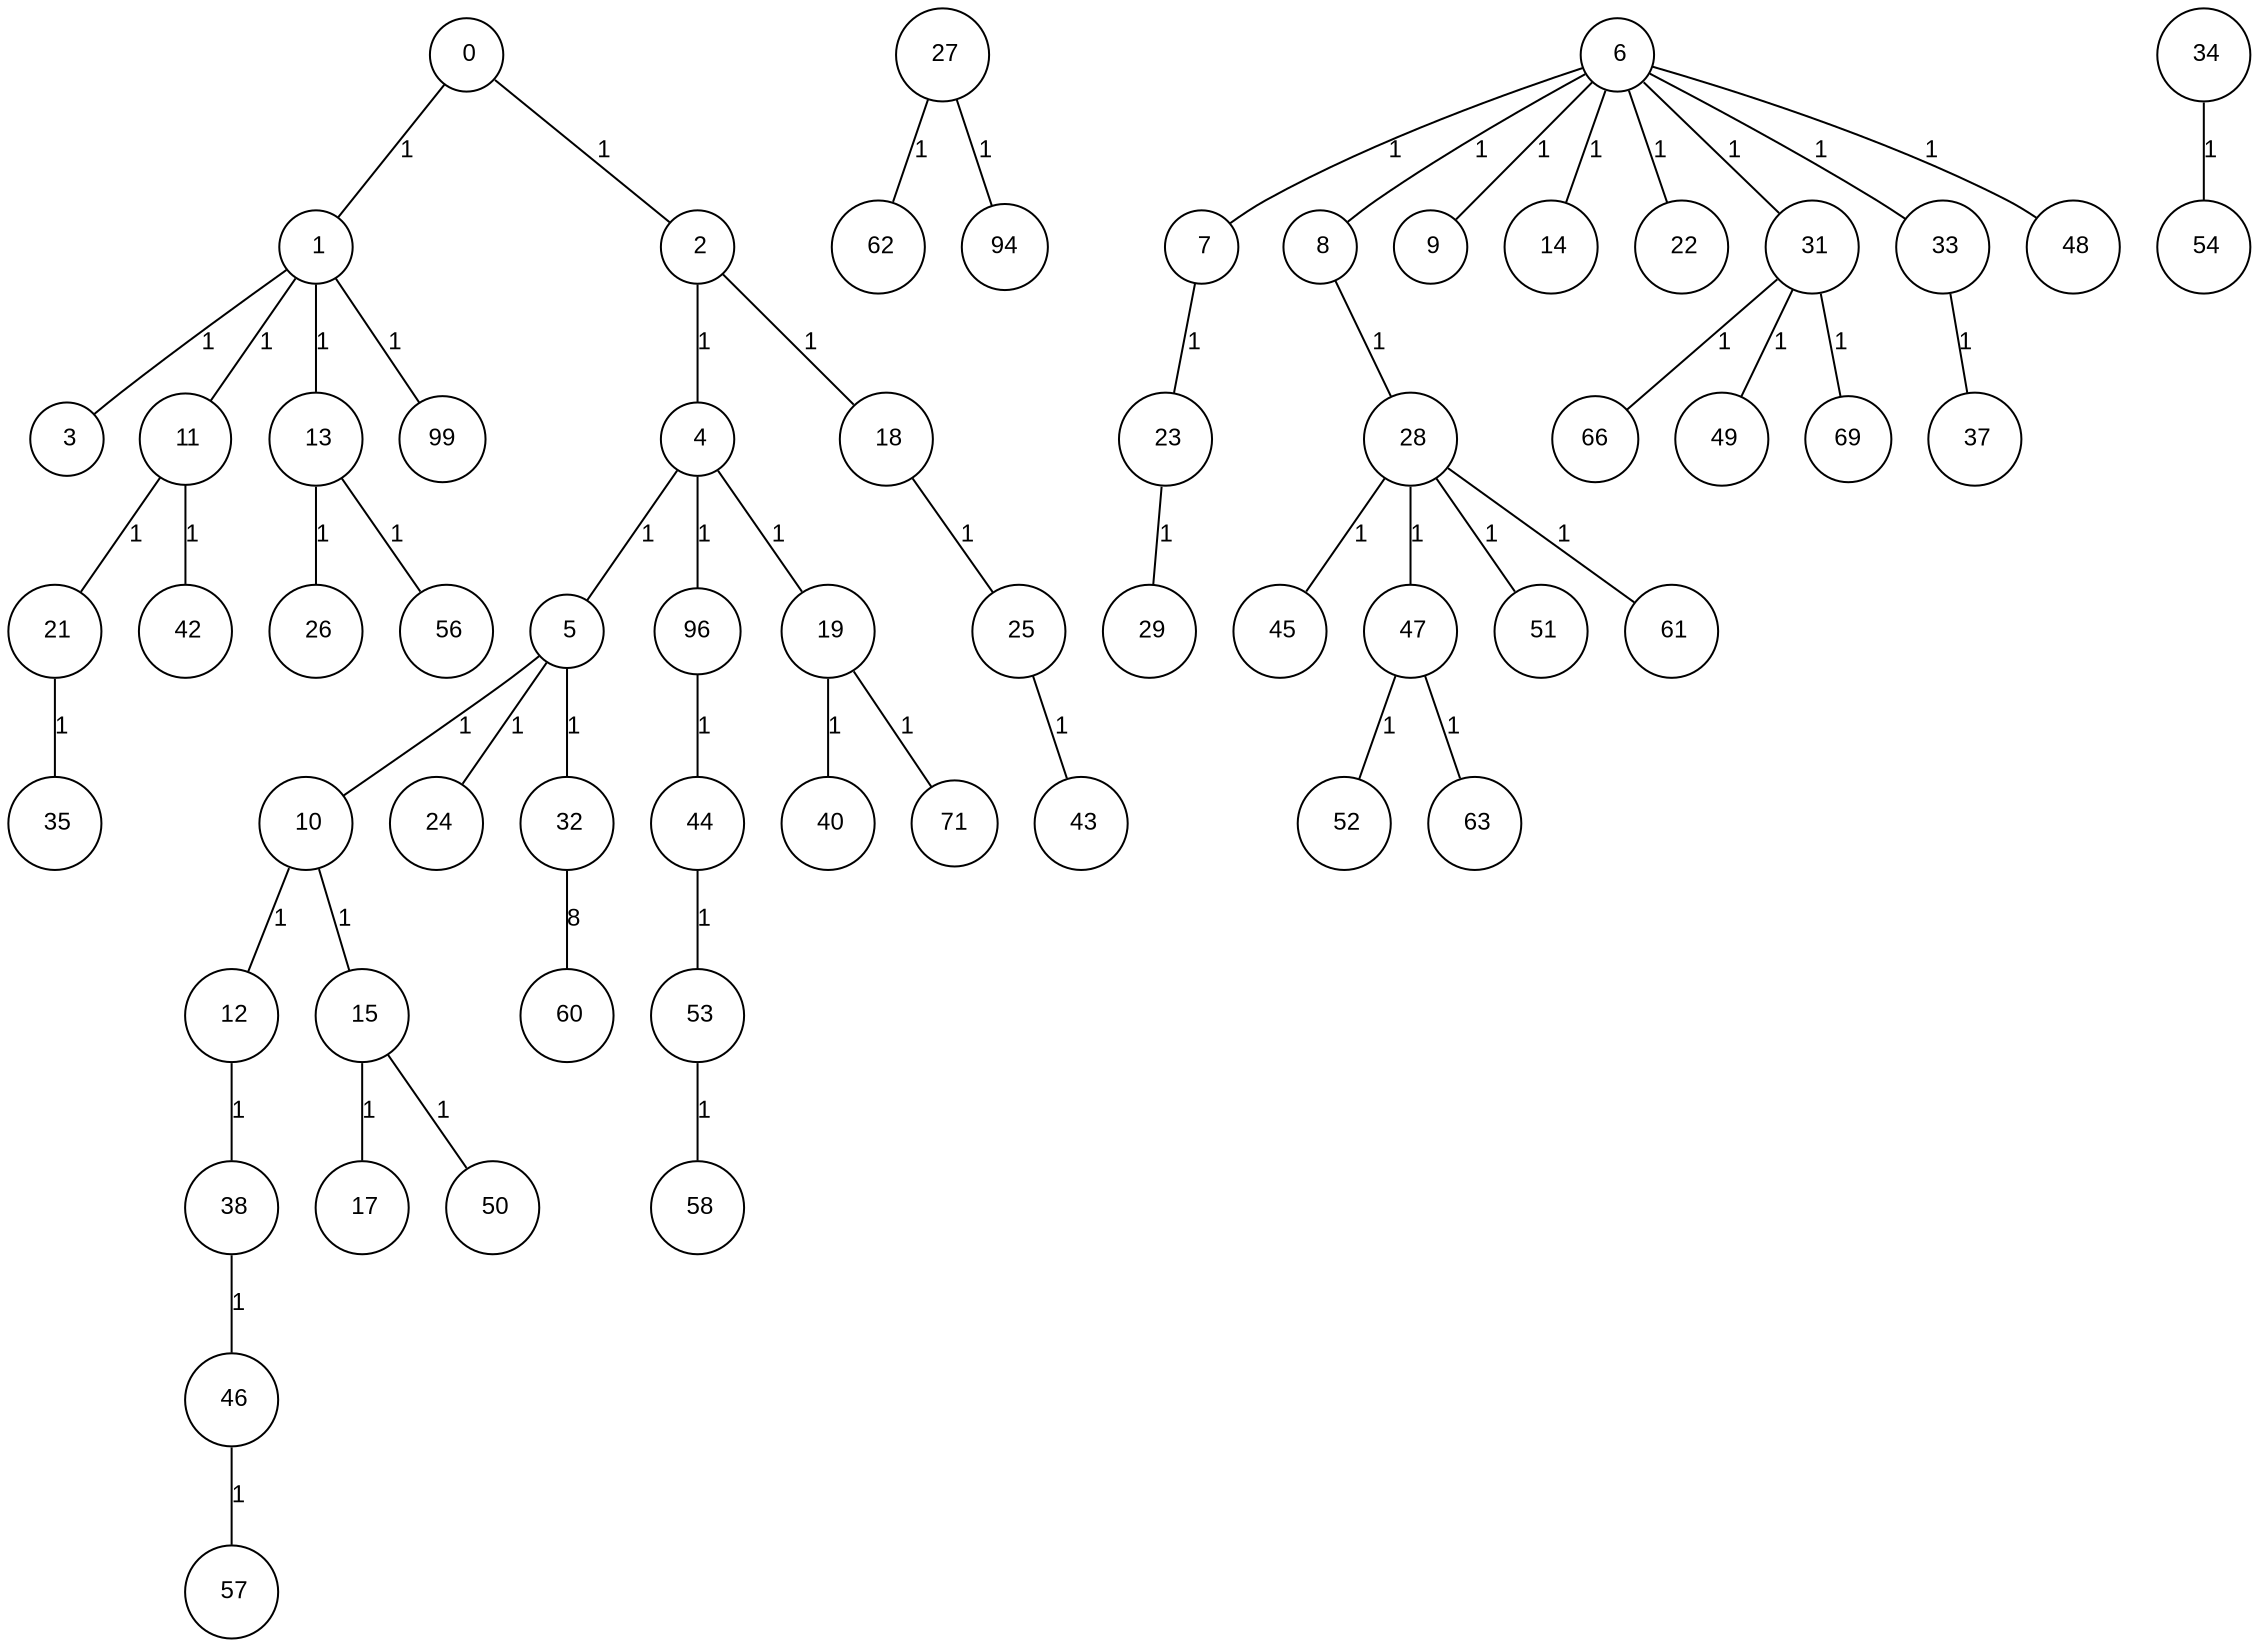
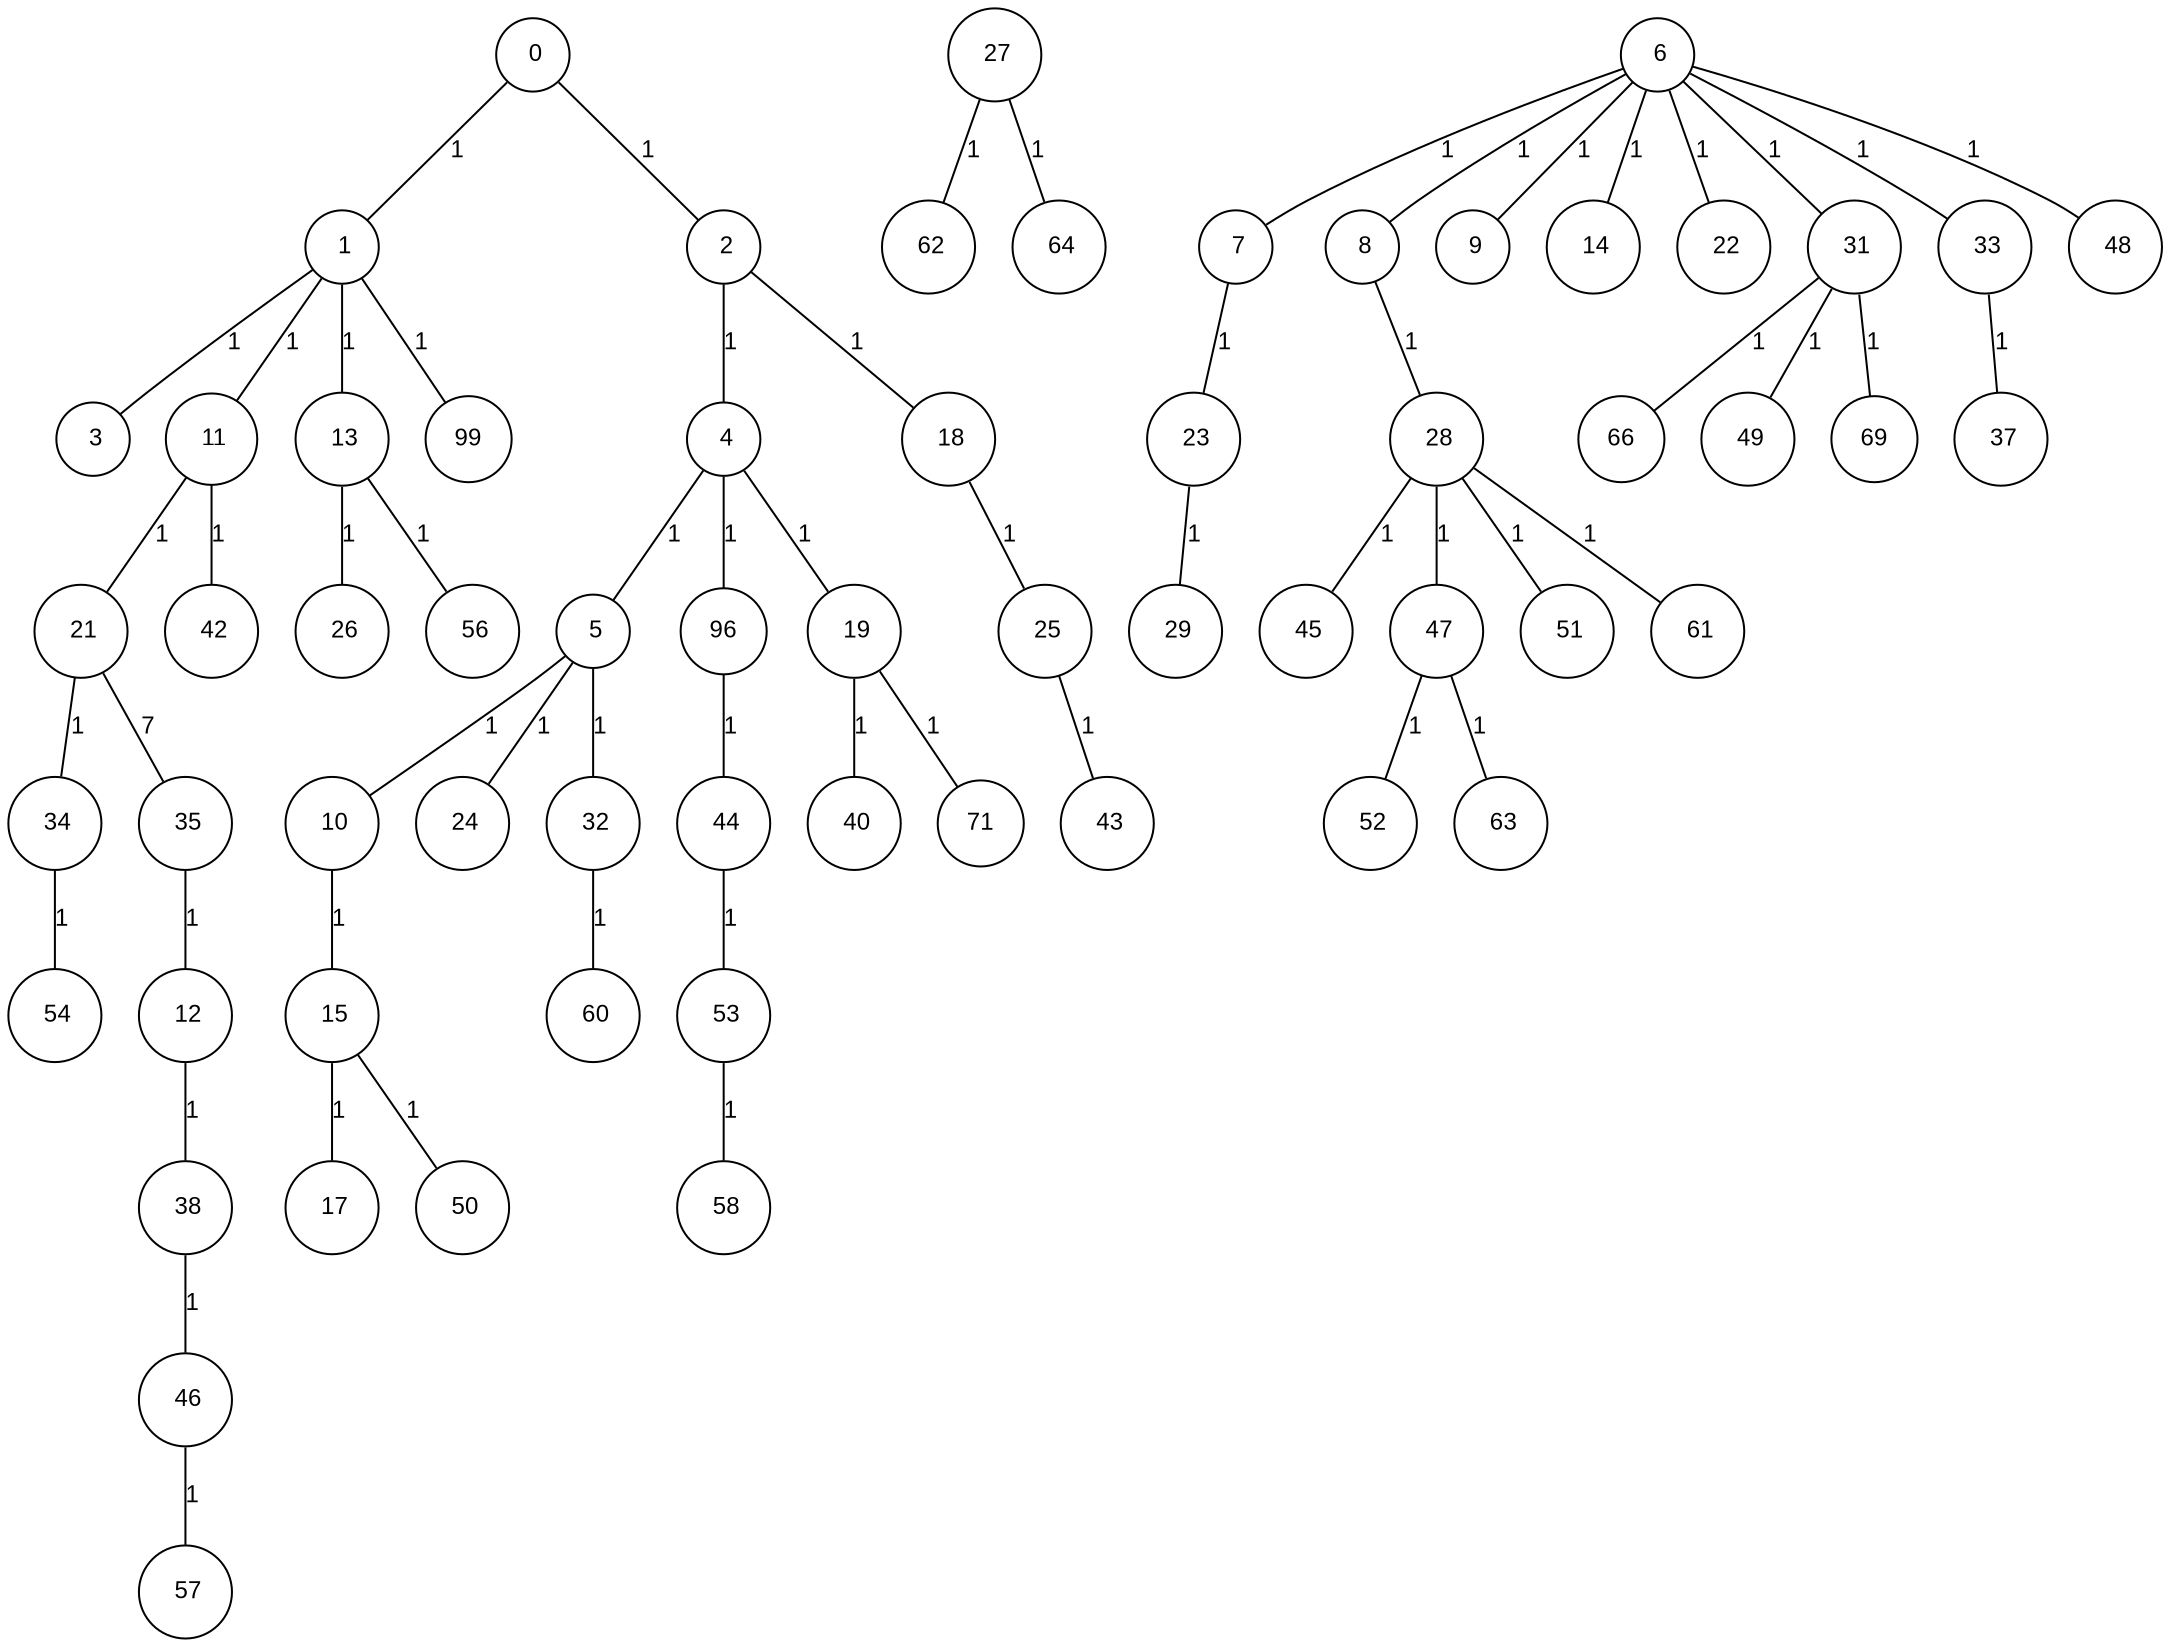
(1005, 247) -> (1059, 247)
(62, 727) -> (148, 727)
none -> (68, 727)
(574, 919) -> (600, 919)
(269, 920) -> (185, 920)
